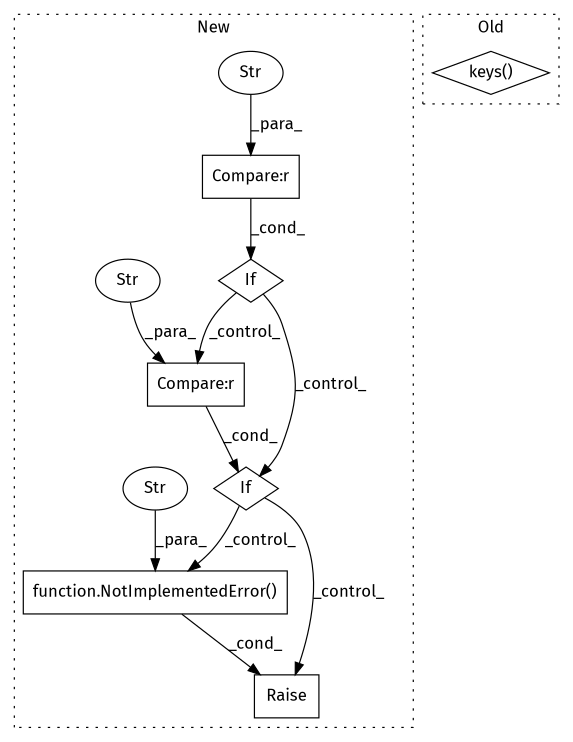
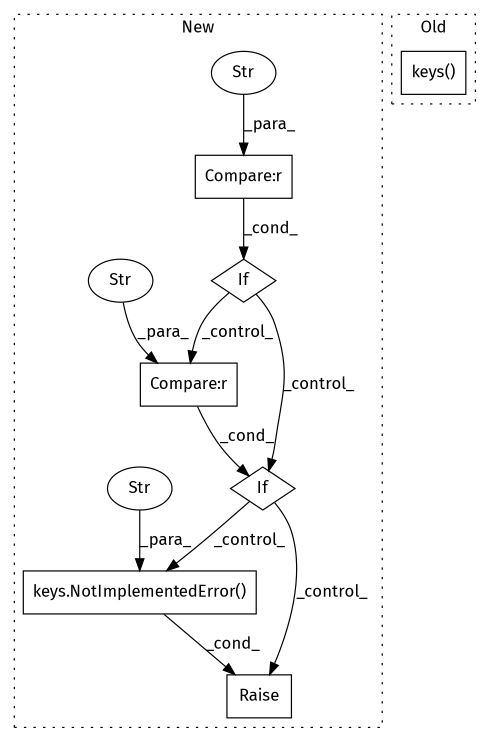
(491, 73) -> (434, 73)
(155, 592) -> (140, 592)
